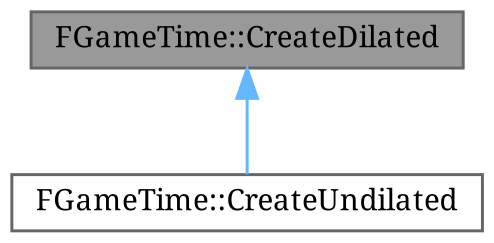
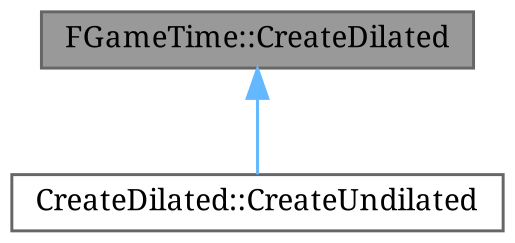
(247, 203) -> (257, 203)
